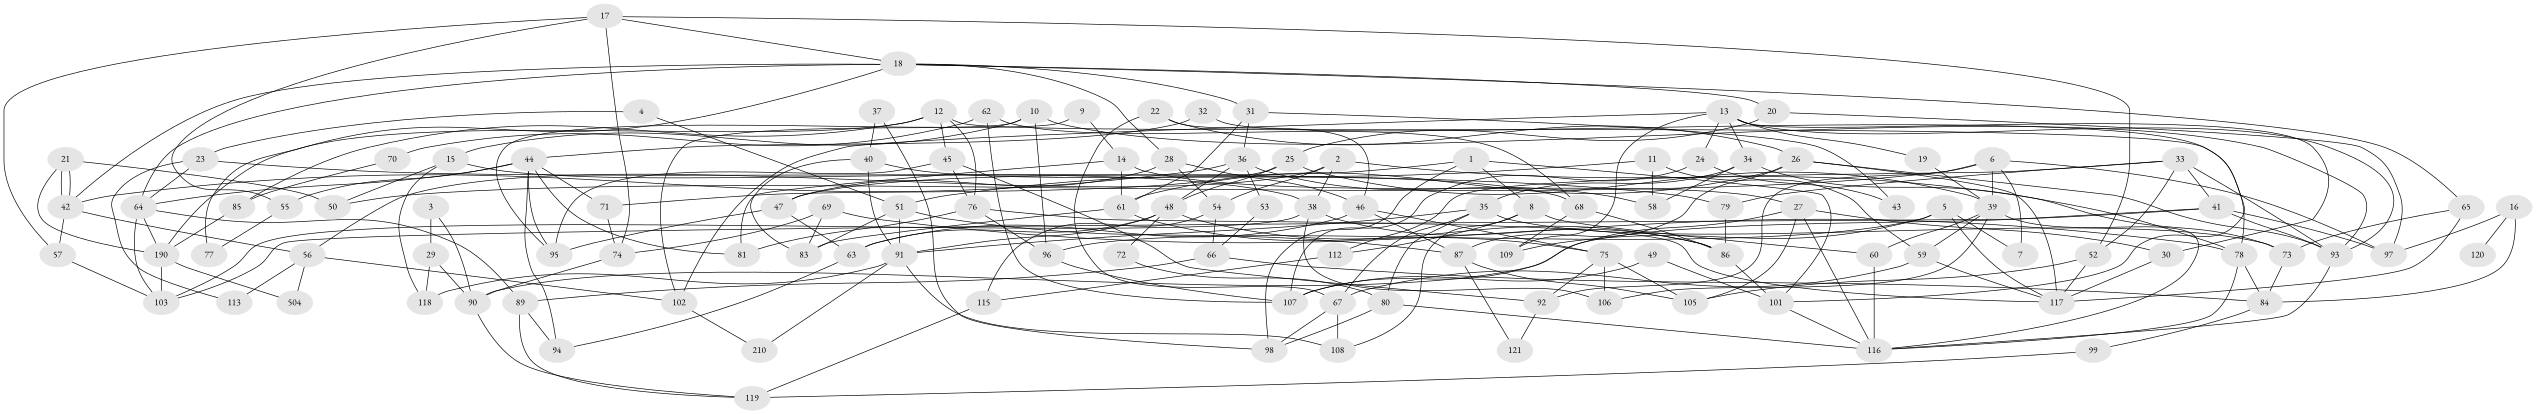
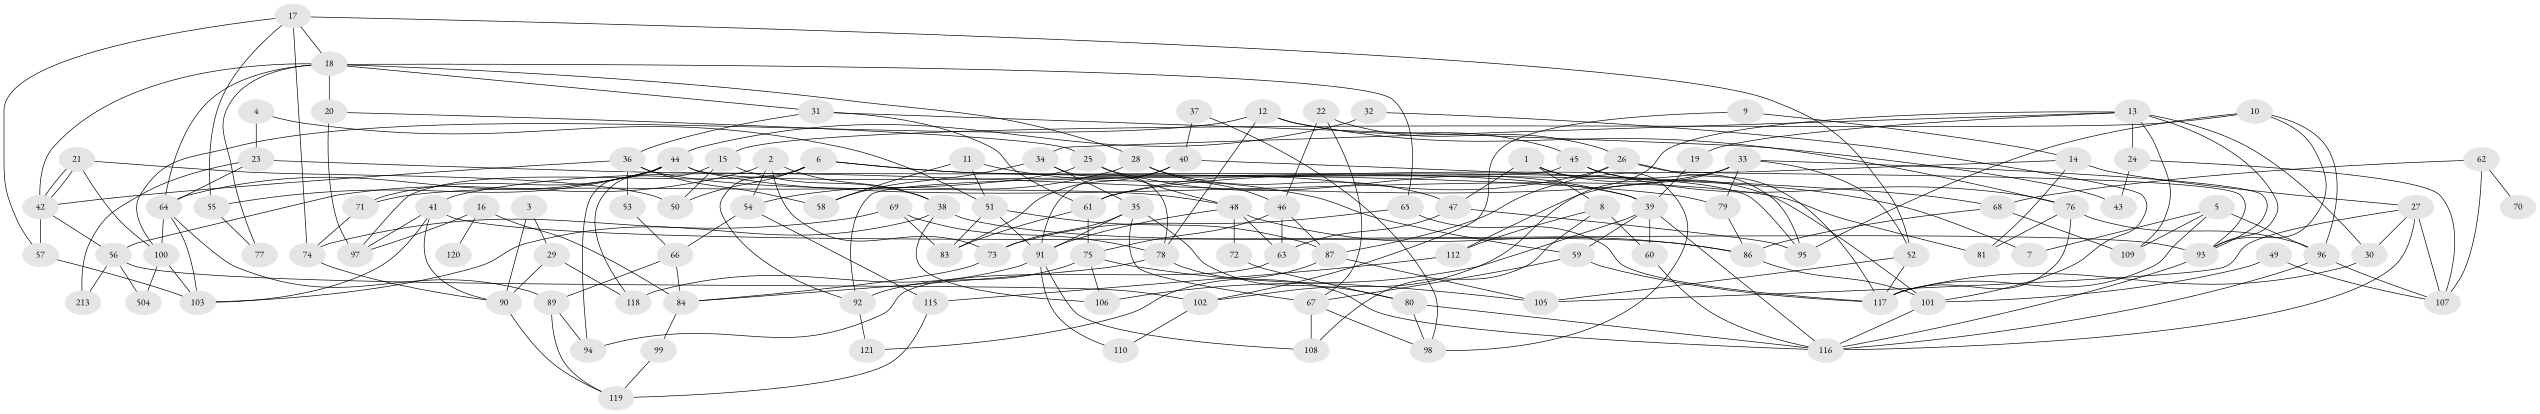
(237, 207) -> none
(161, 255) -> (161, 255)
(234, 303) -> (83, 303)
none -> (2078, 319)
(759, 351) -> (1121, 351)
